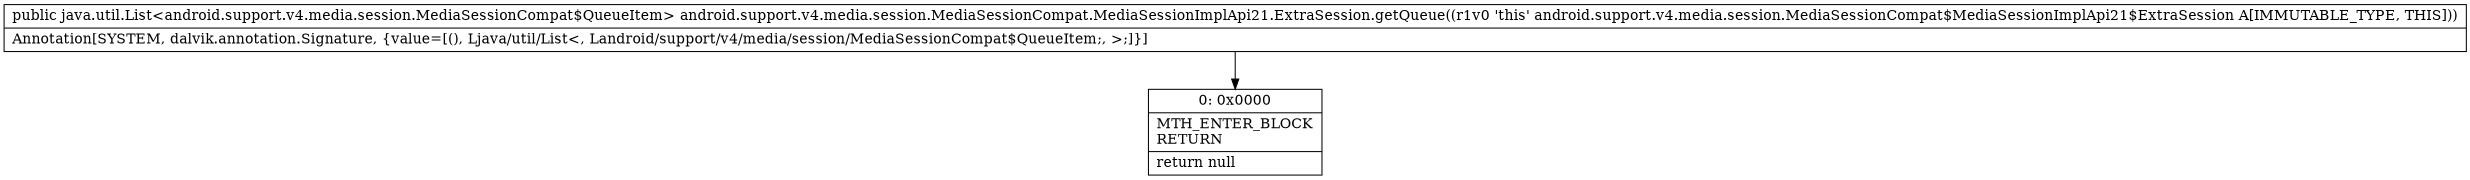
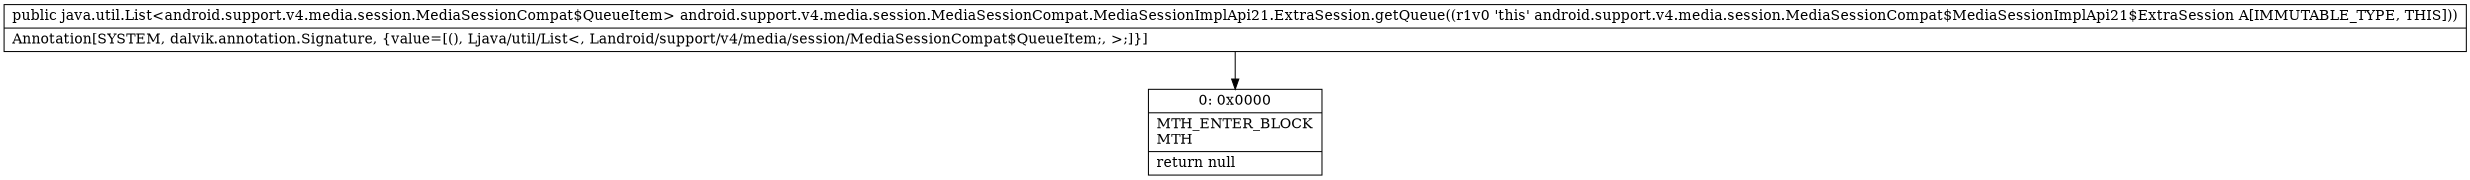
(1190, 139) -> (1175, 139)
